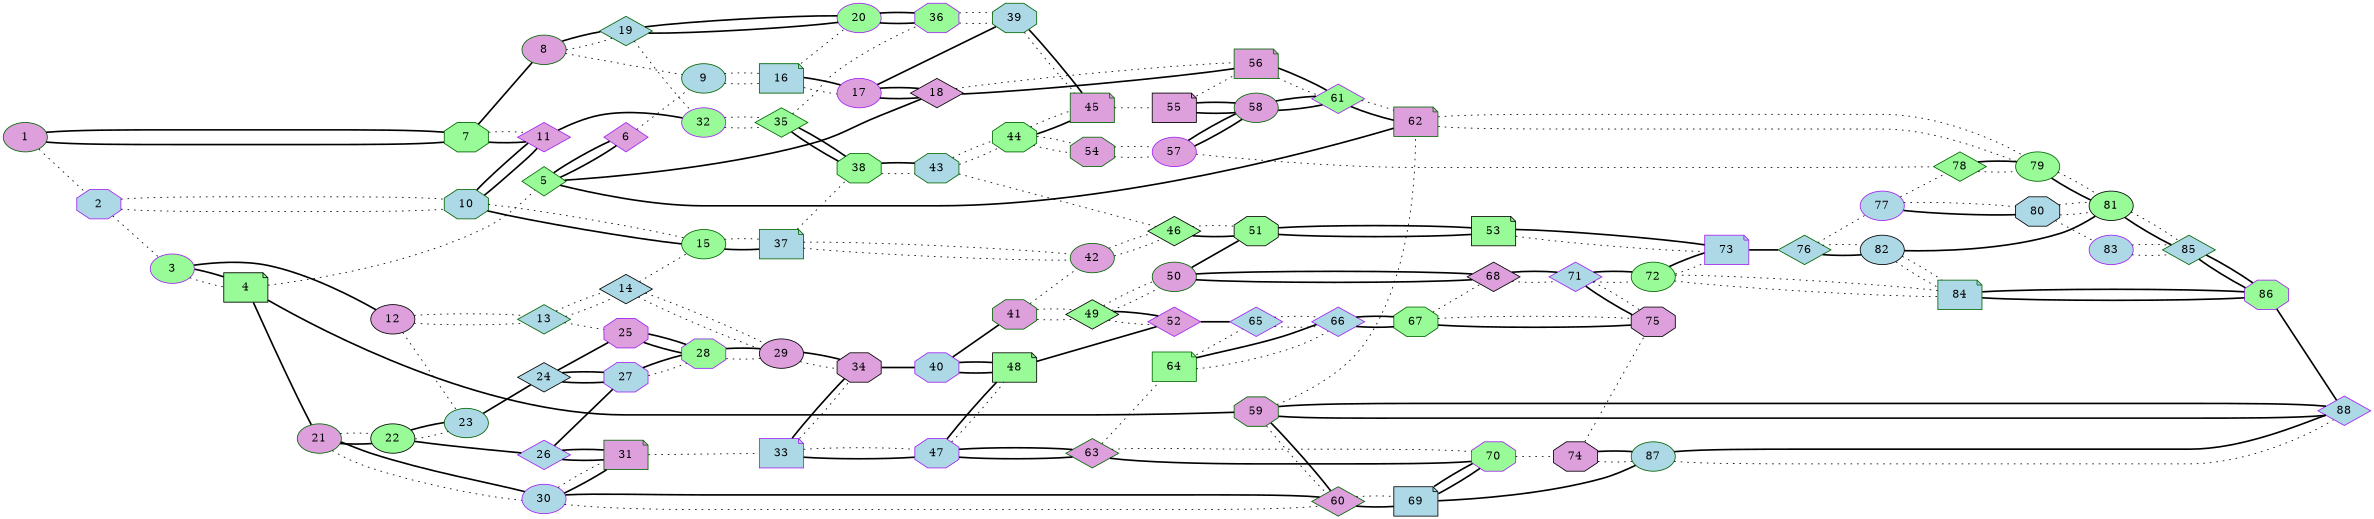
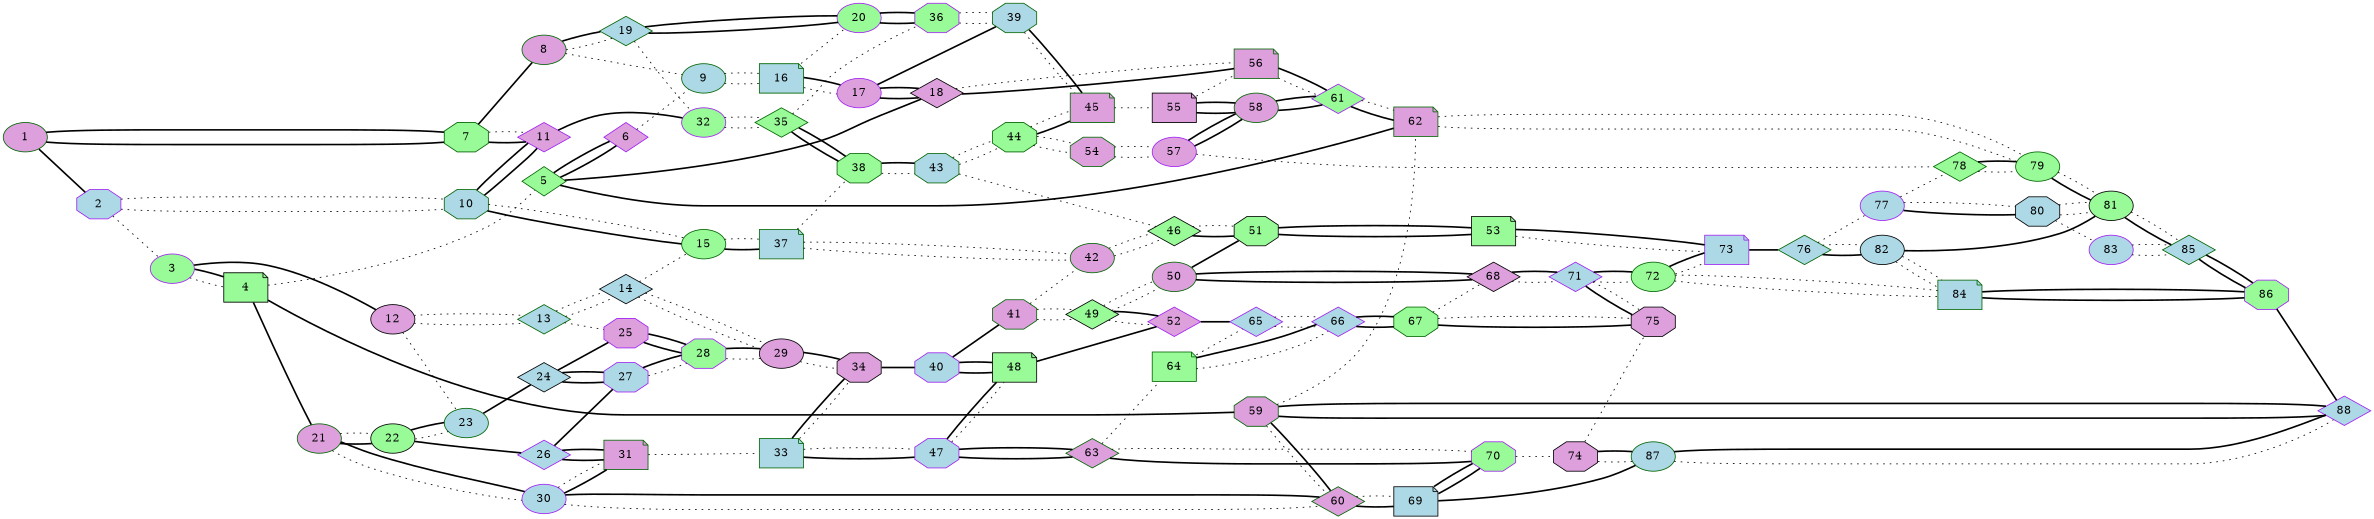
(62, 171) -> (62, 171)
(781, 453) -> (781, 453)
